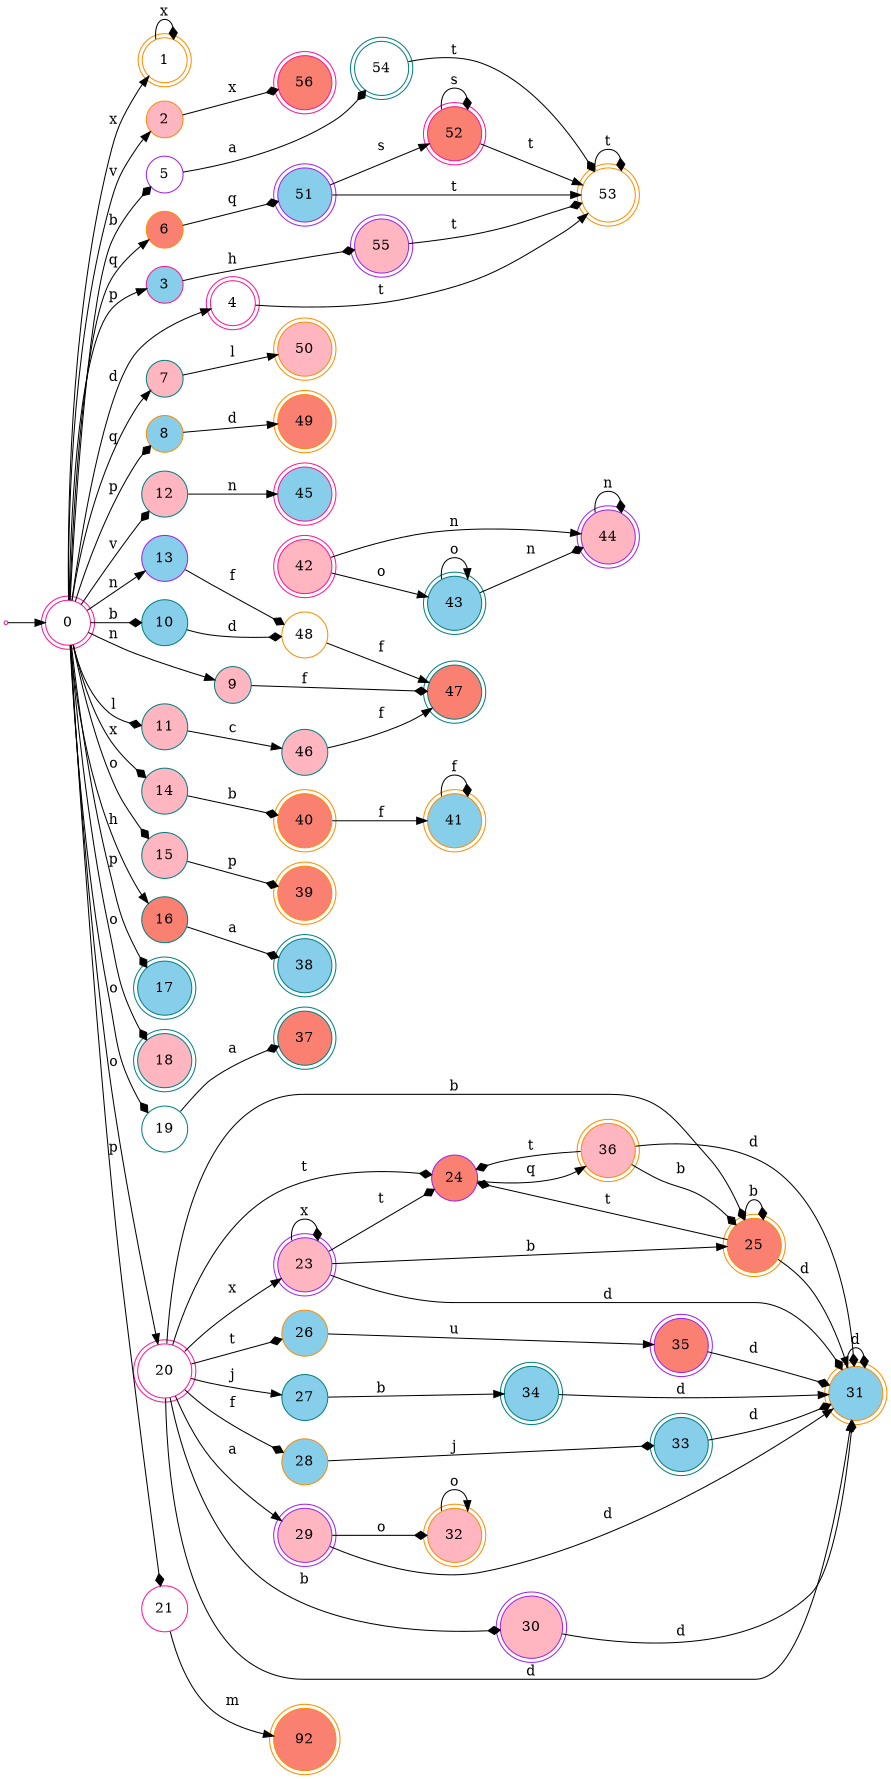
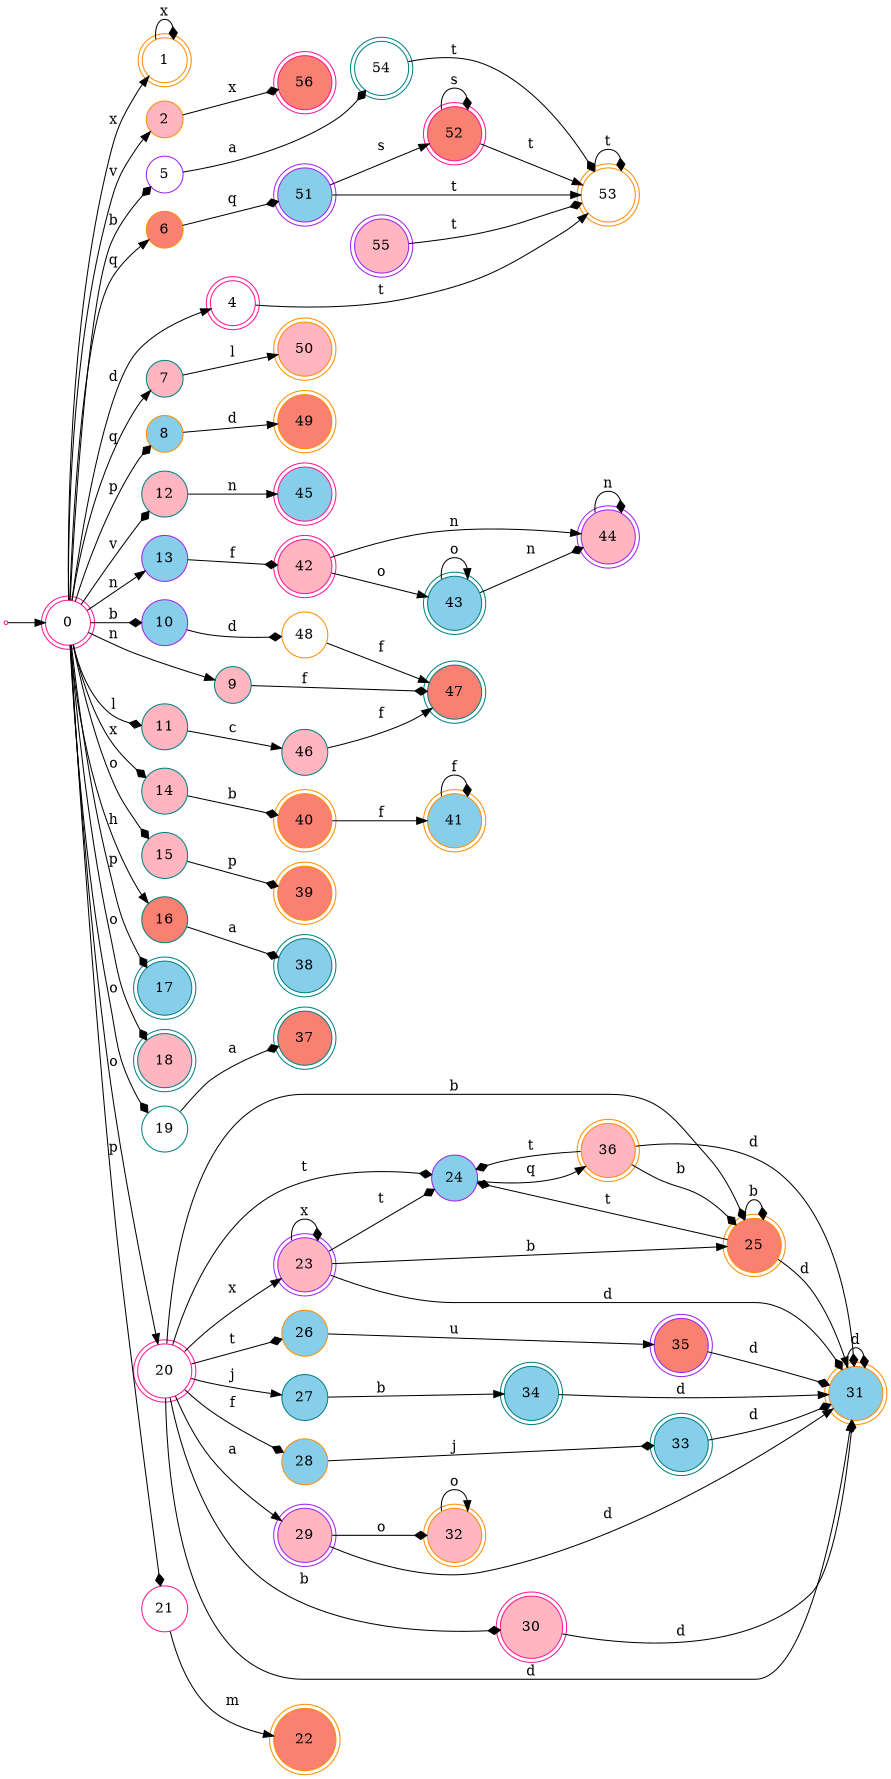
(165, 285) -> none
(229, 594) -> (226, 562)
(165, 623) -> (165, 623)
(455, 1178) -> (455, 1178)
(531, 1627) -> (531, 1627)
(305, 1739) -> (305, 1739)
